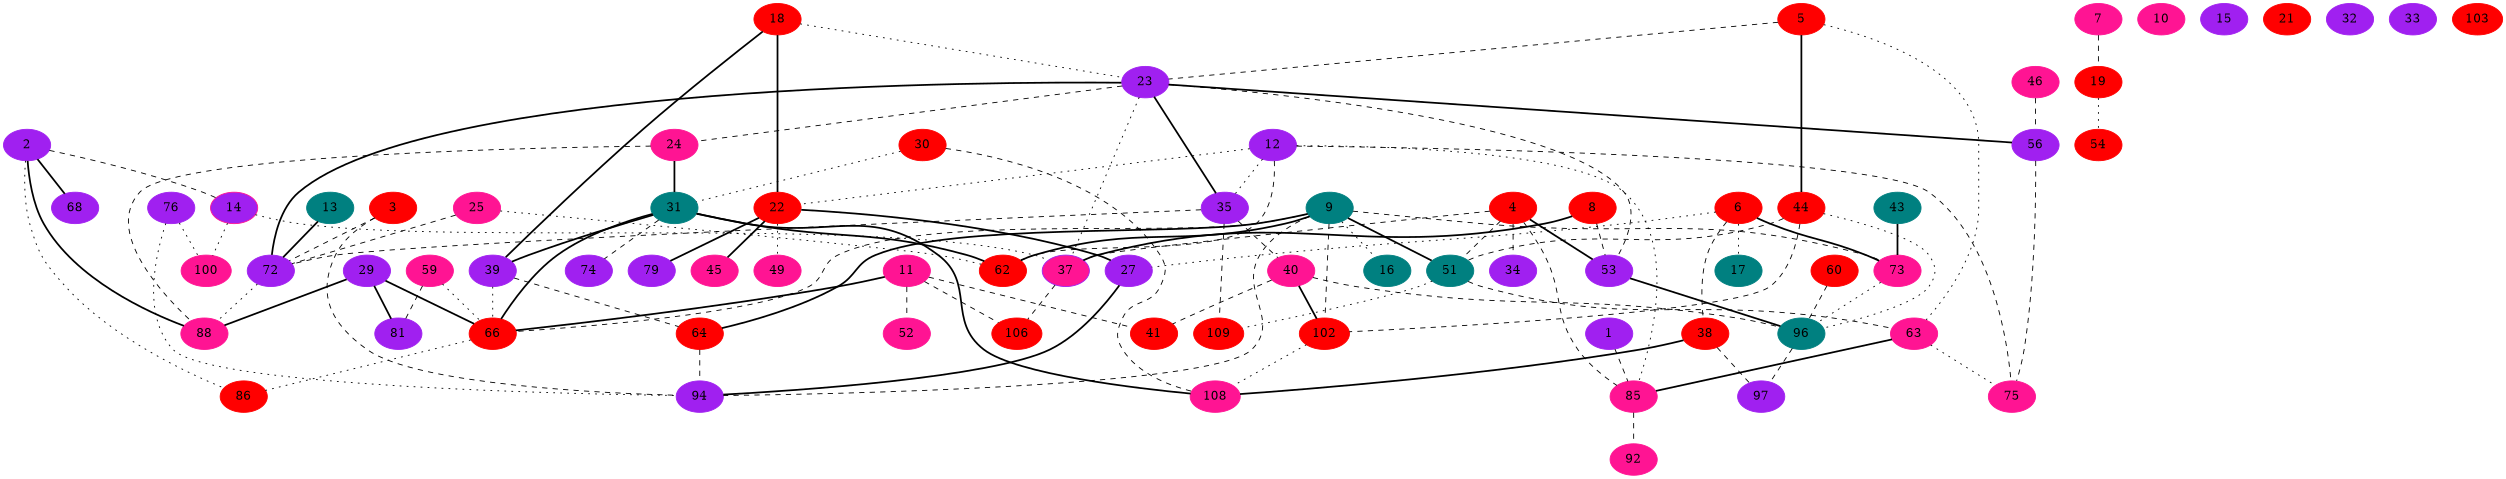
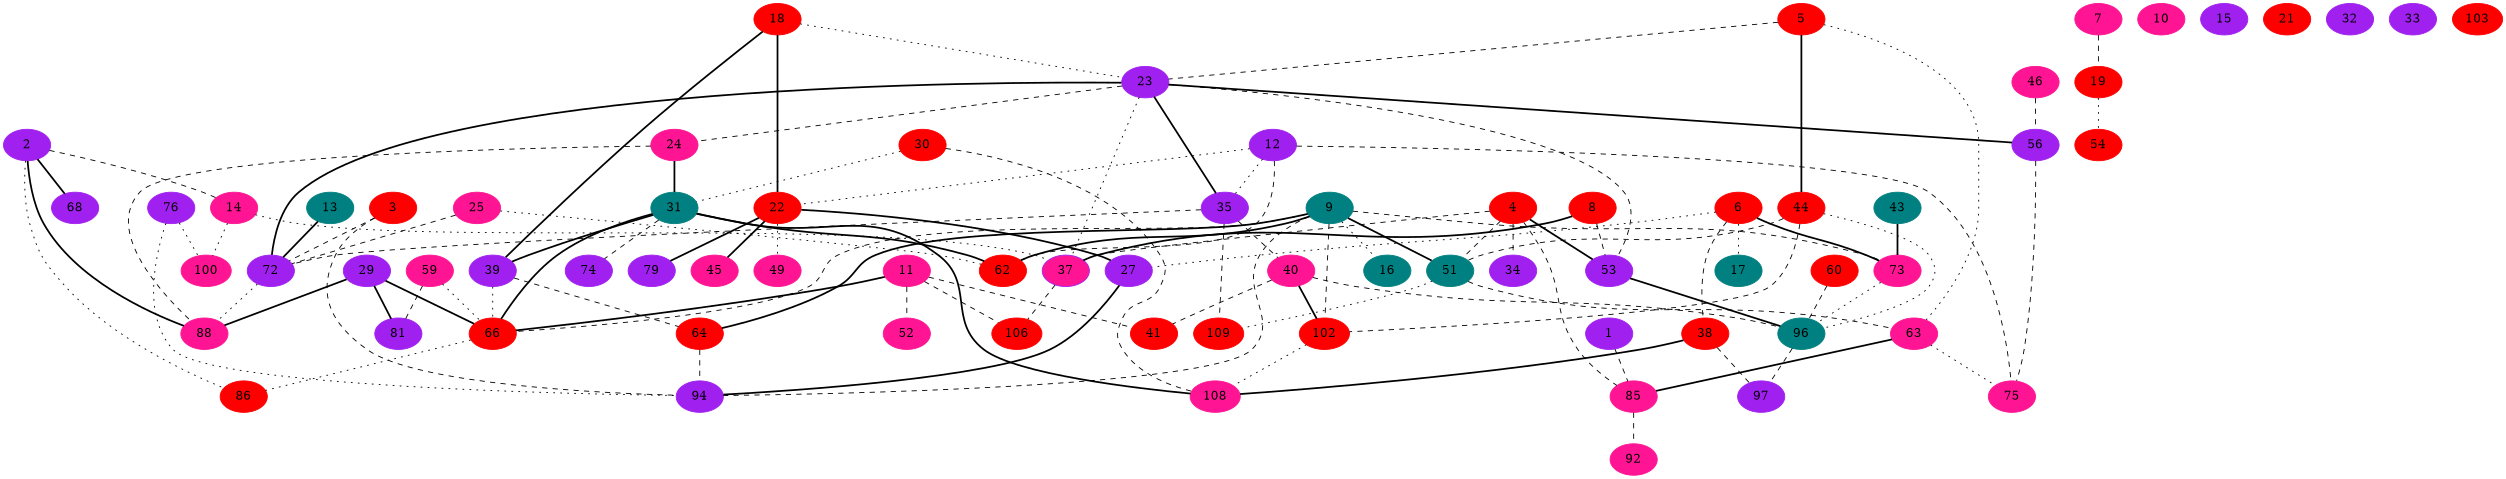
(1562, 167) -> none
(234, 208) -> (234, 208)
